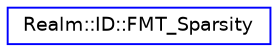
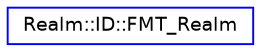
(139, 26) -> (130, 26)
